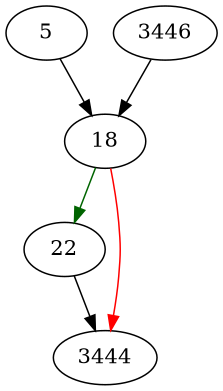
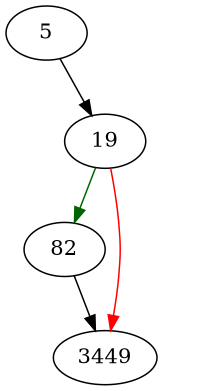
(165, 33) -> none
(105, 141) -> (105, 141)
(65, 249) -> (65, 249)
(105, 358) -> (105, 358)
